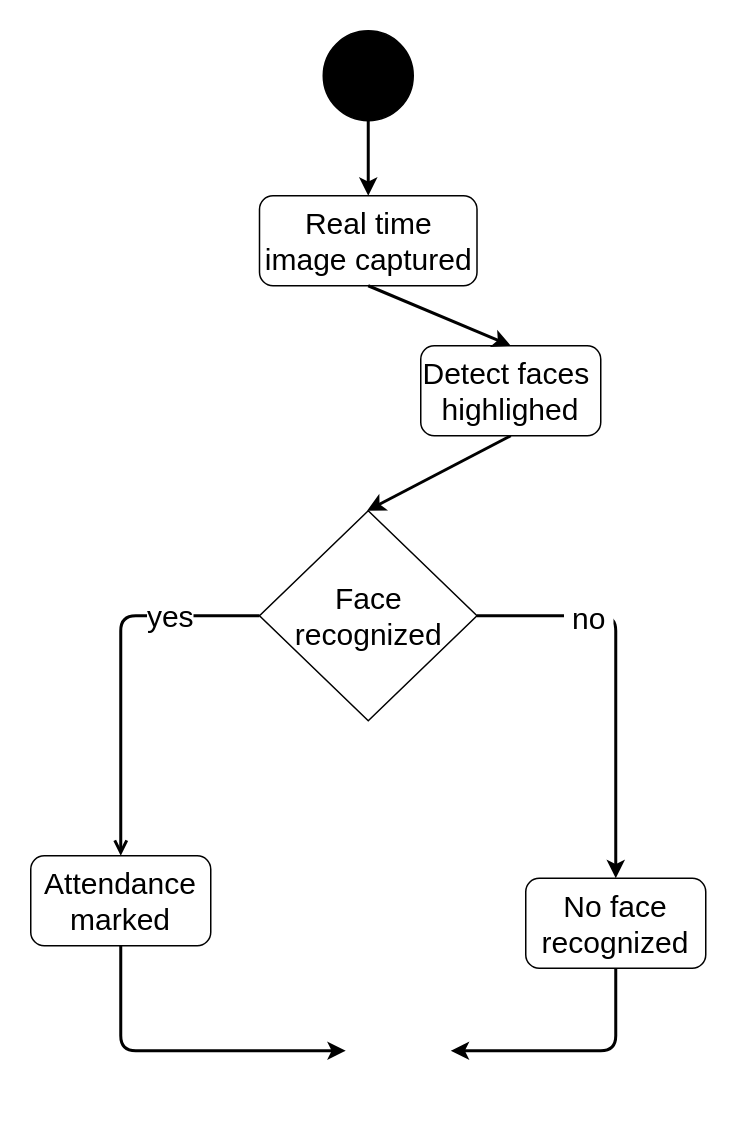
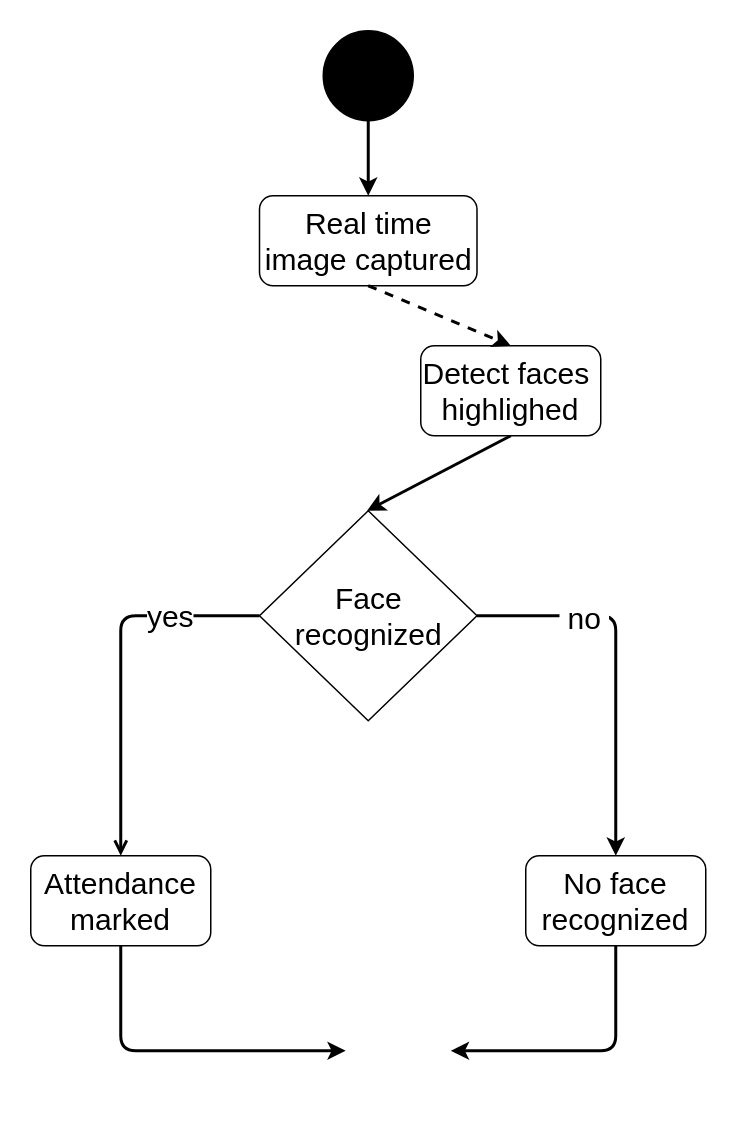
(436, 314) -> (436, 314)
(616, 923) -> (616, 901)
